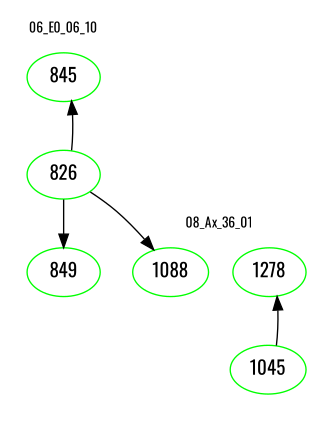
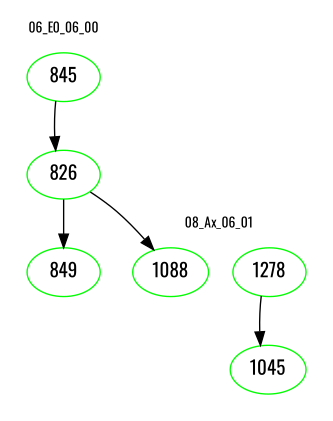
(64, 29) -> (64, 29)
(73, 133) -> (55, 119)
(219, 224) -> (219, 224)
(278, 328) -> (260, 314)
